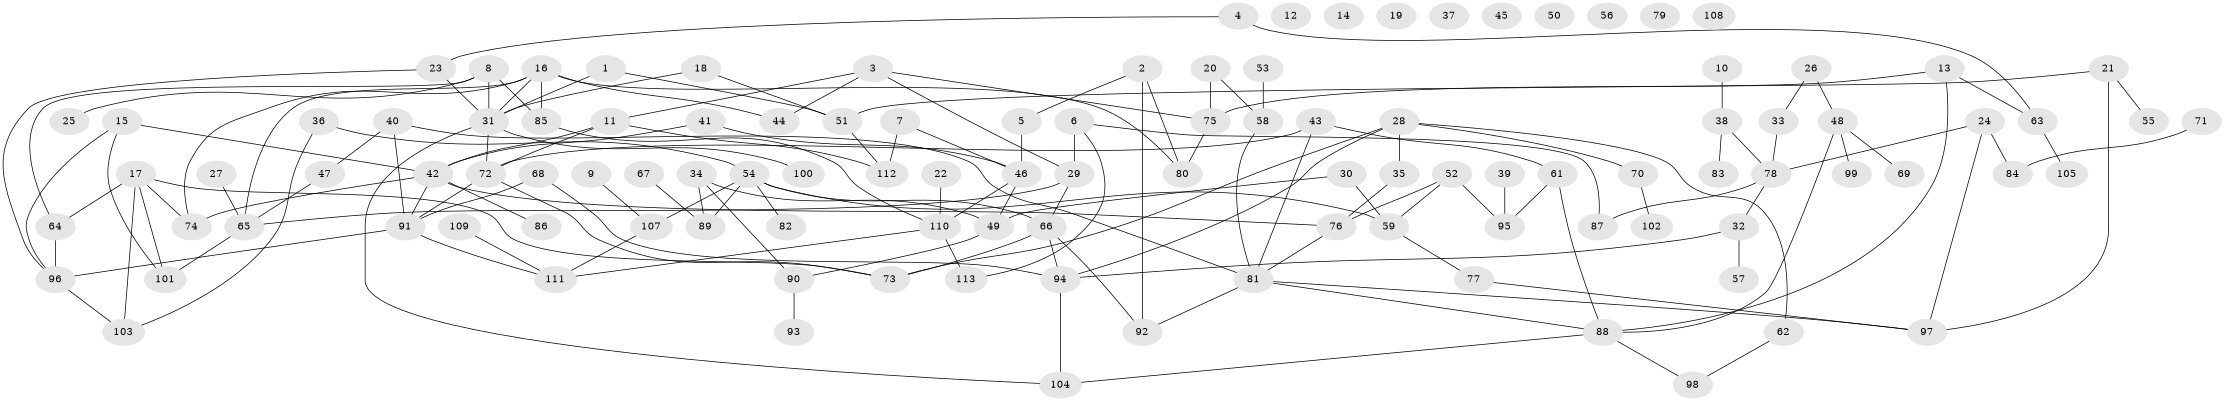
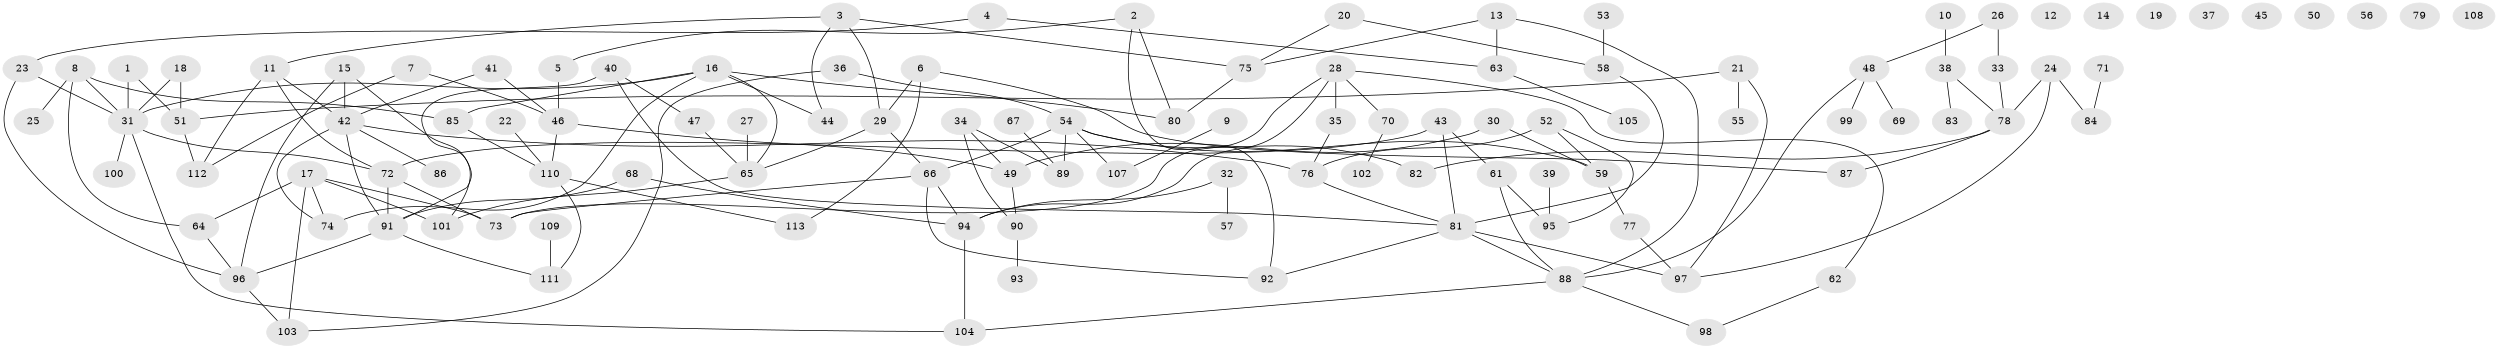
(1756, 199) -> (1713, 156)
(605, 252) -> none
